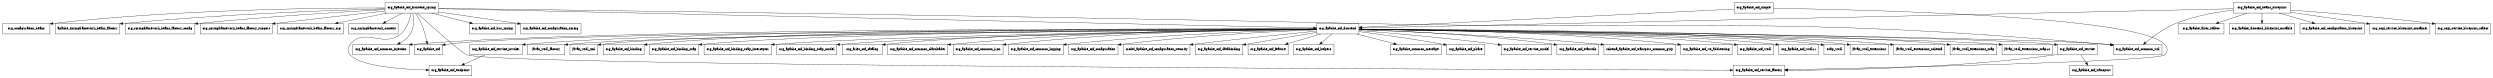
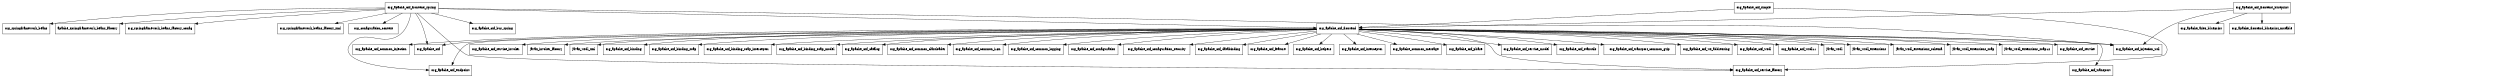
(2262, 8) -> (2262, 8)
(26, 29) -> (26, 29)
(236, 29) -> none
(310, 29) -> (310, 29)
(373, 29) -> (373, 29)
(551, 29) -> none
(2201, 29) -> (2201, 29)
(2332, 29) -> none
(2400, 29) -> none
(2463, 29) -> none
(412, 31) -> none
(546, 50) -> (546, 50)
(862, 50) -> (862, 50)
(1157, 50) -> (1157, 50)
none -> (1362, 50)
(1640, 50) -> (1640, 50)
(1834, 50) -> (1834, 50)
(2138, 50) -> (2138, 50)
(2084, 59) -> (1740, 34)
(474, 60) -> (880, 33)
(1970, 63) -> (1541, 61)
